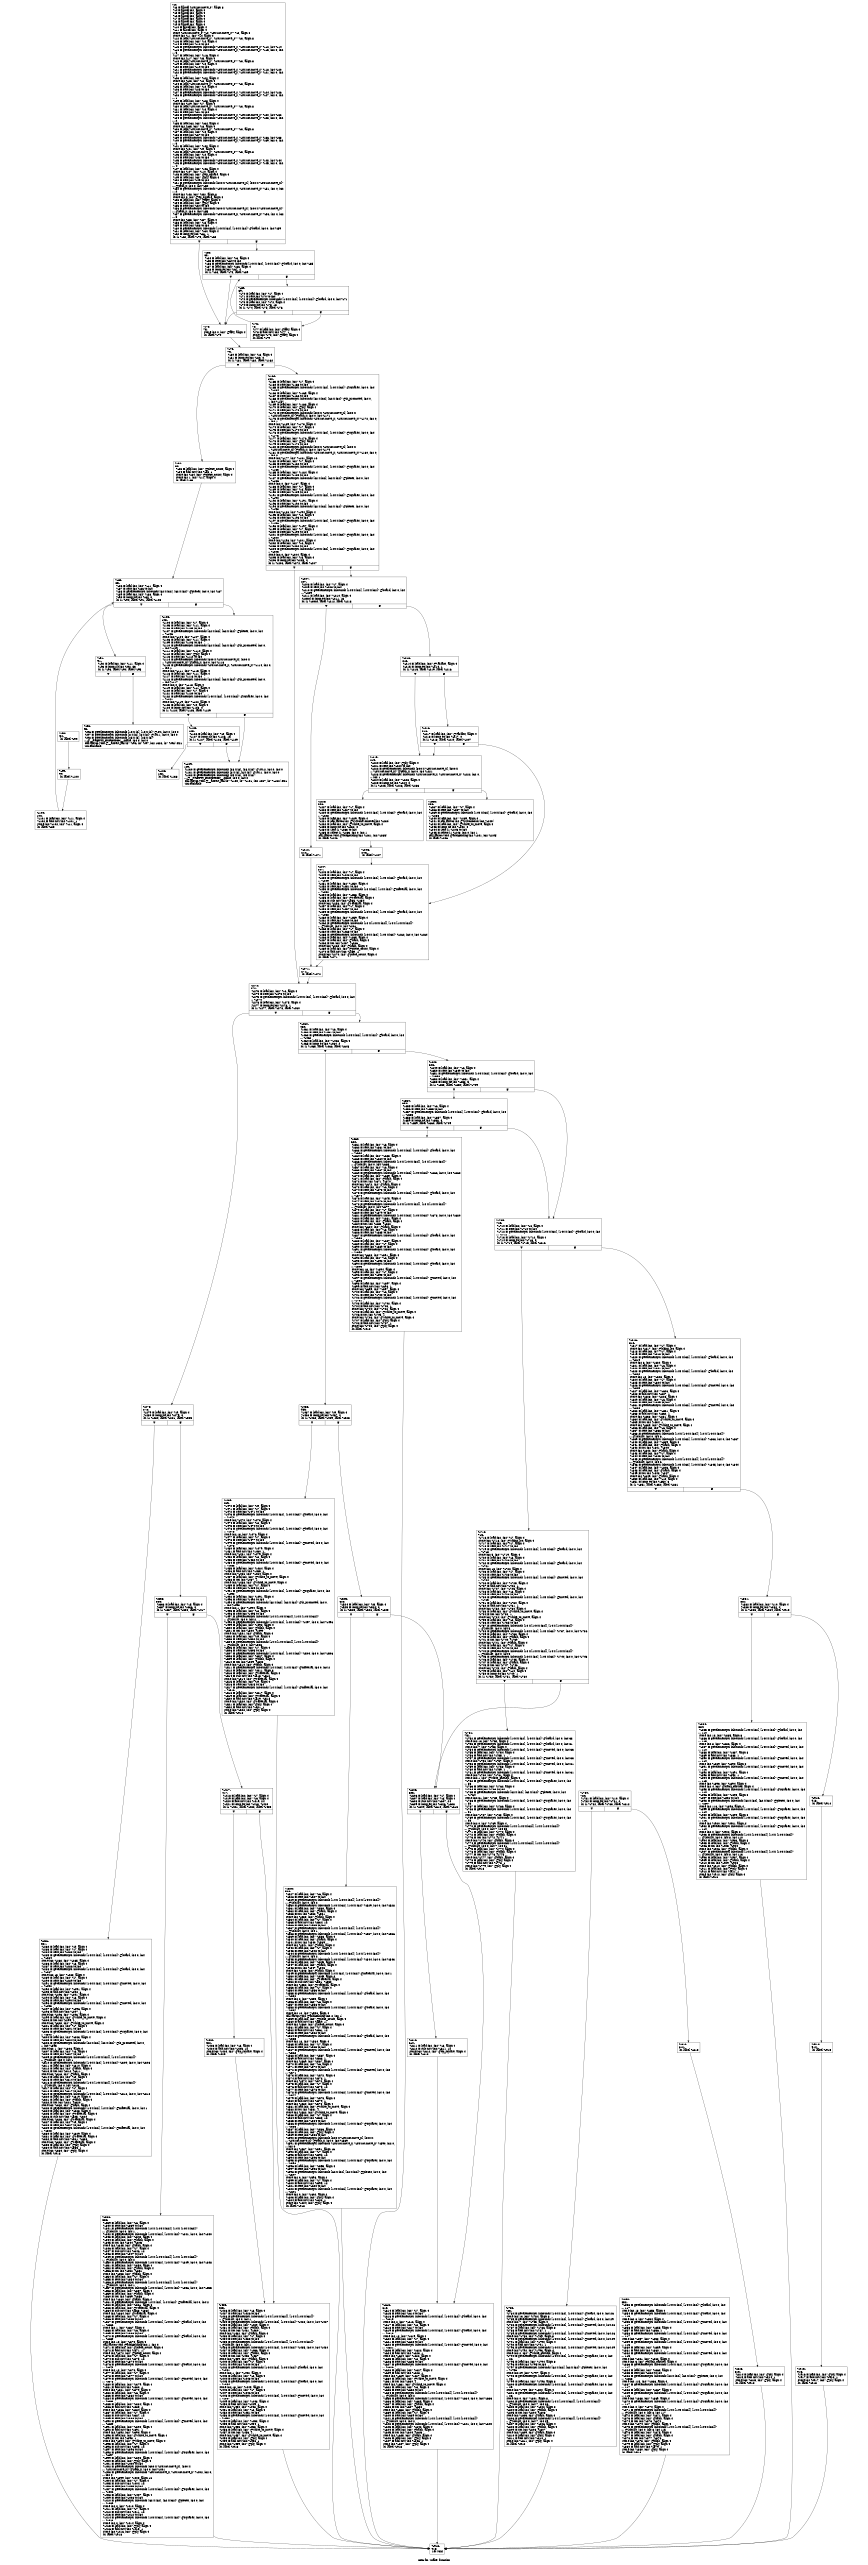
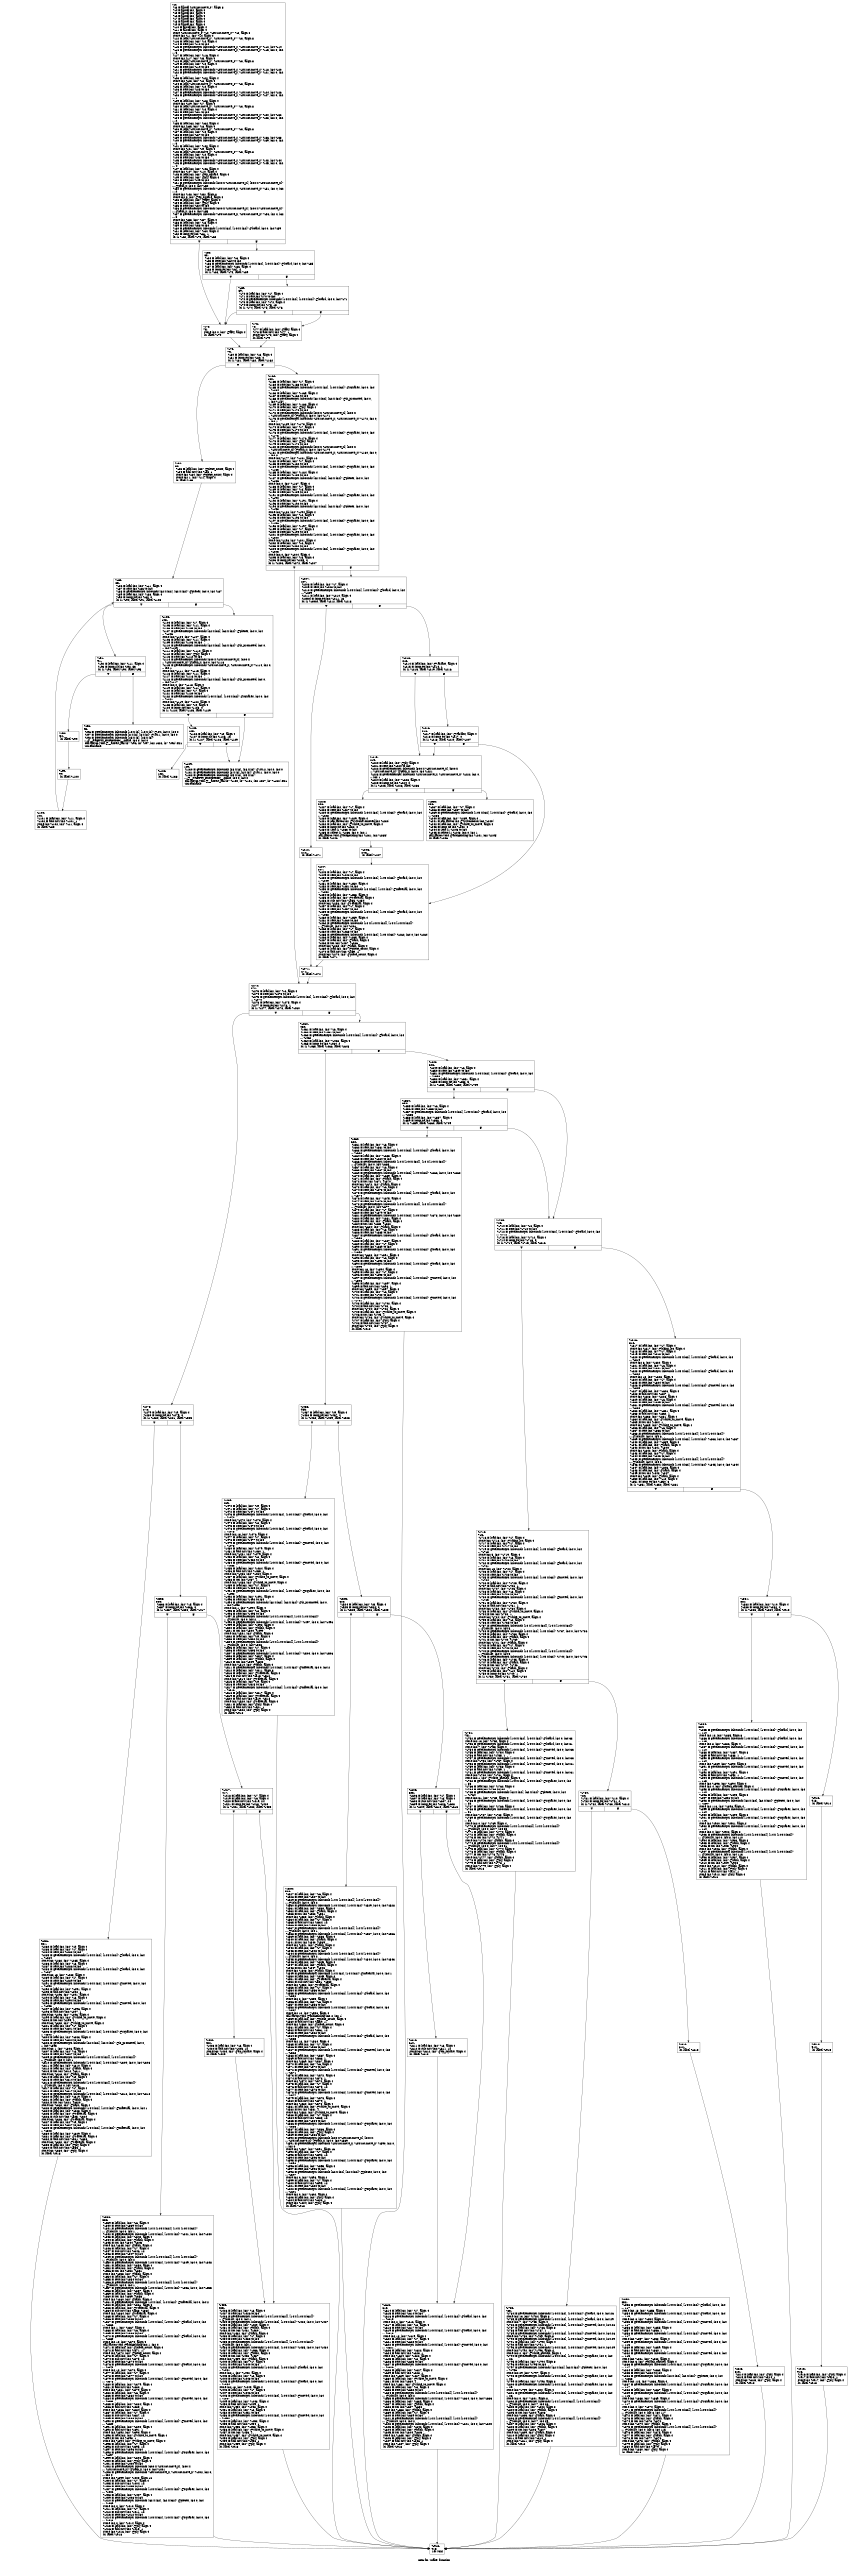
(231, 306) -> (264, 343)
none -> (73, 696)
(482, 1711) -> (618, 1728)
